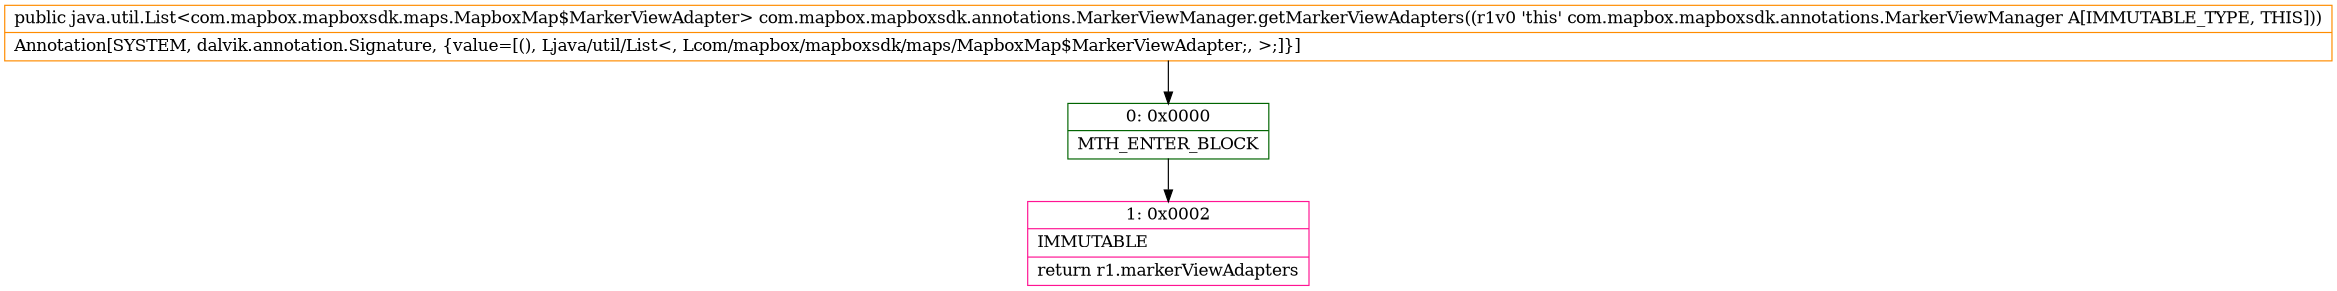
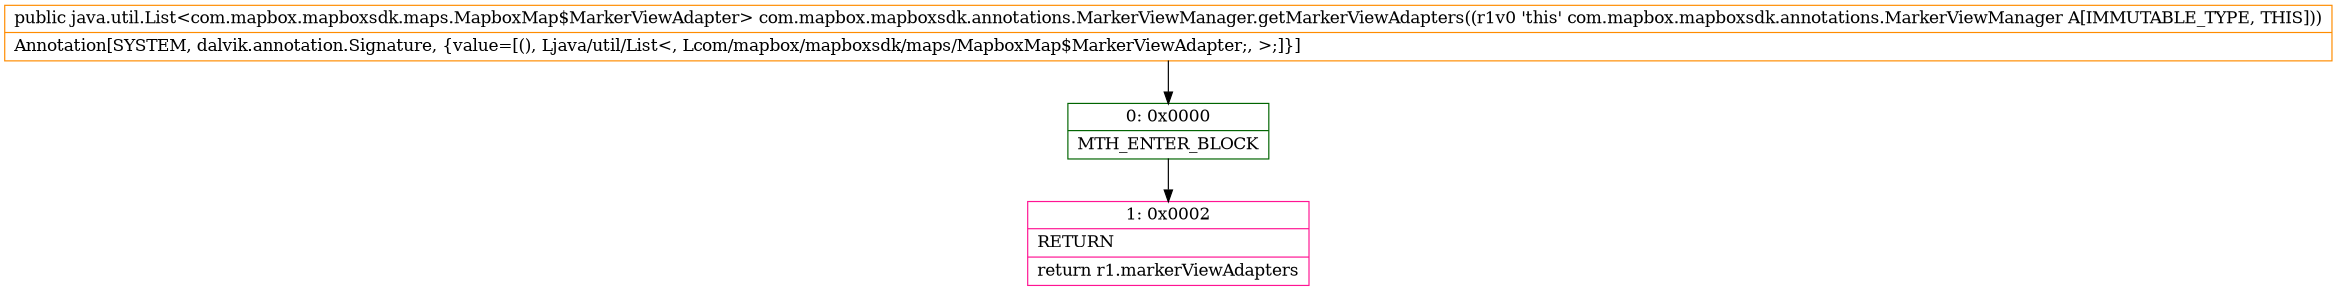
(1093, 242) -> (1076, 242)
